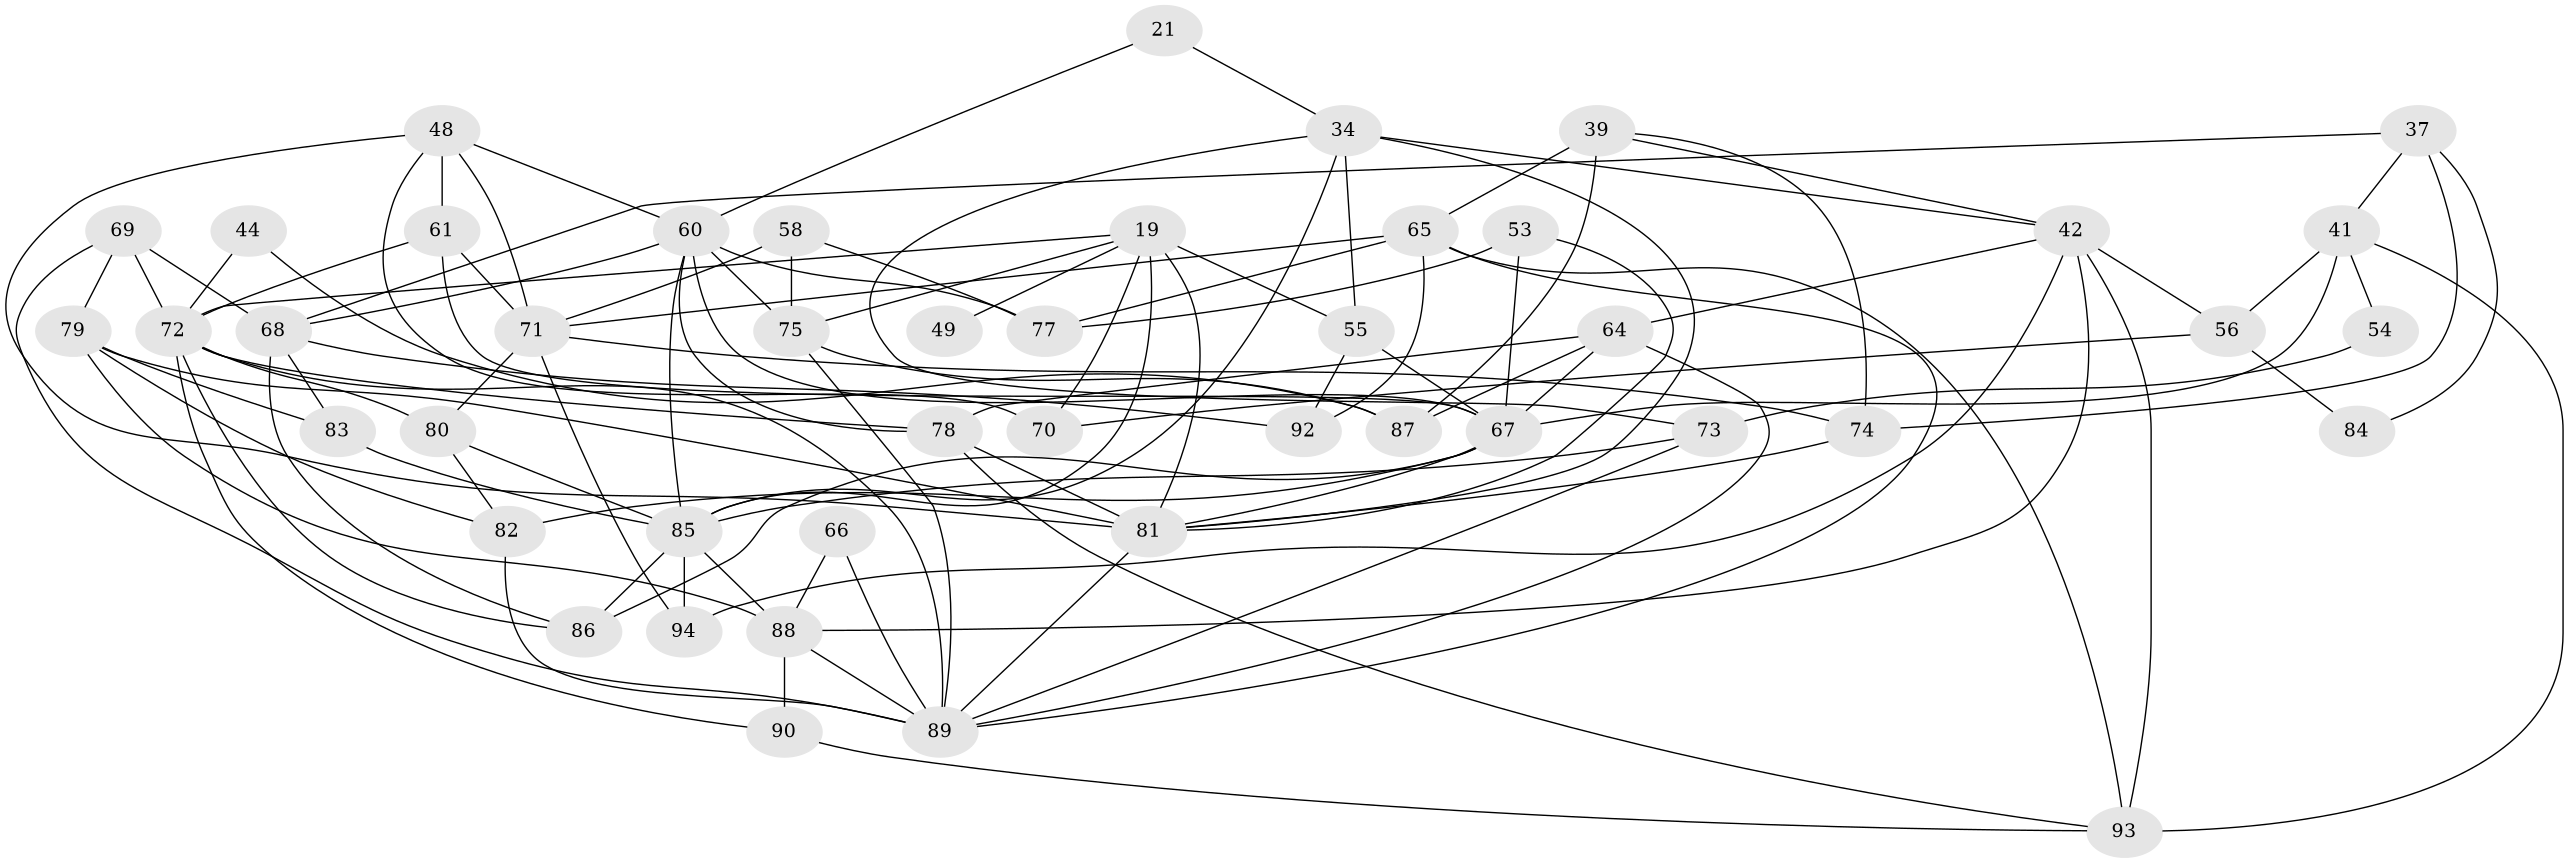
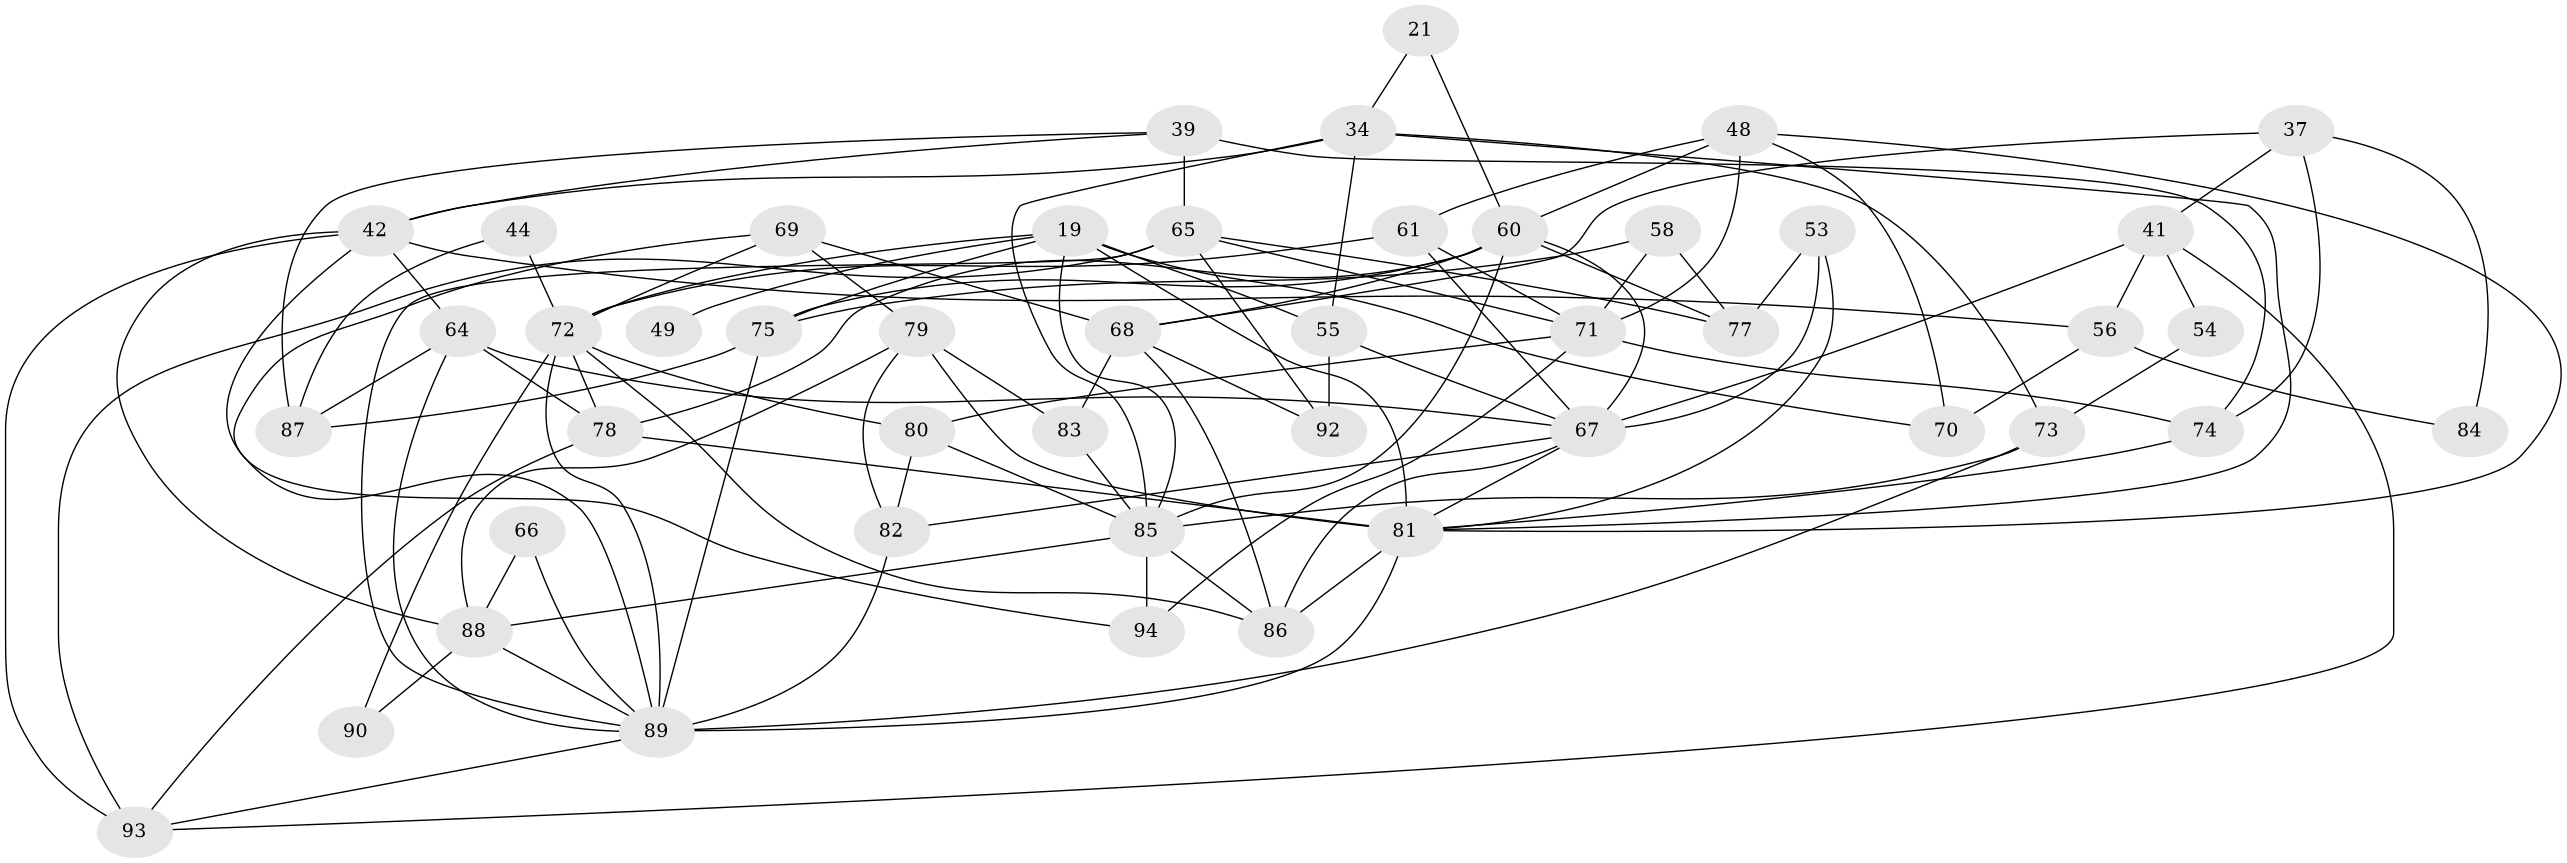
none -> (1341, 582)
(1451, 810) -> (396, 782)
